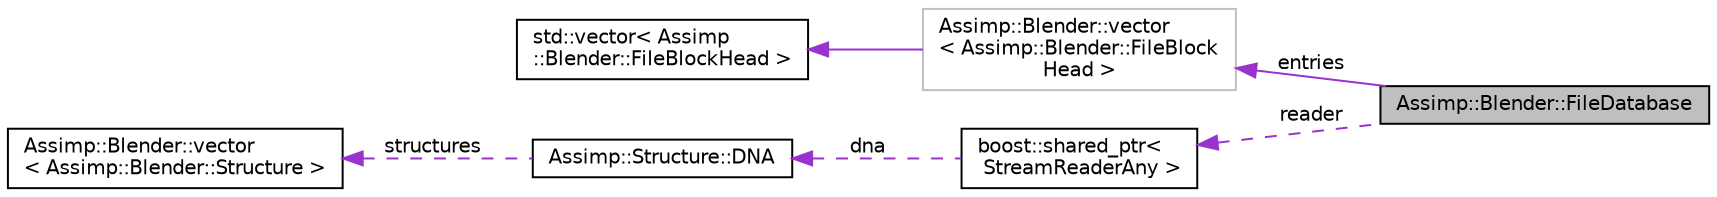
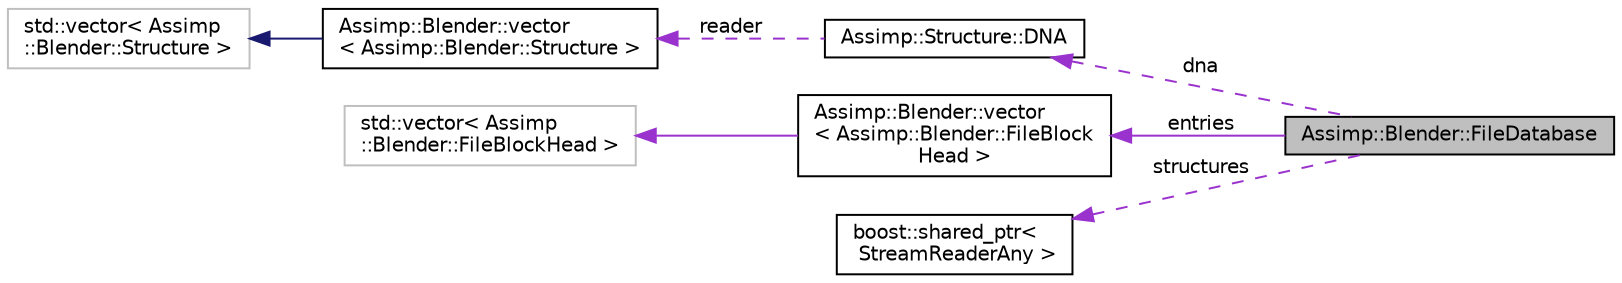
none -> (129, 39)
(662, 50) -> (490, 136)
(1079, 50) -> (955, 136)
(1308, 116) -> (1198, 168)
(430, 148) -> (728, 28)
(887, 158) -> (1212, 89)
